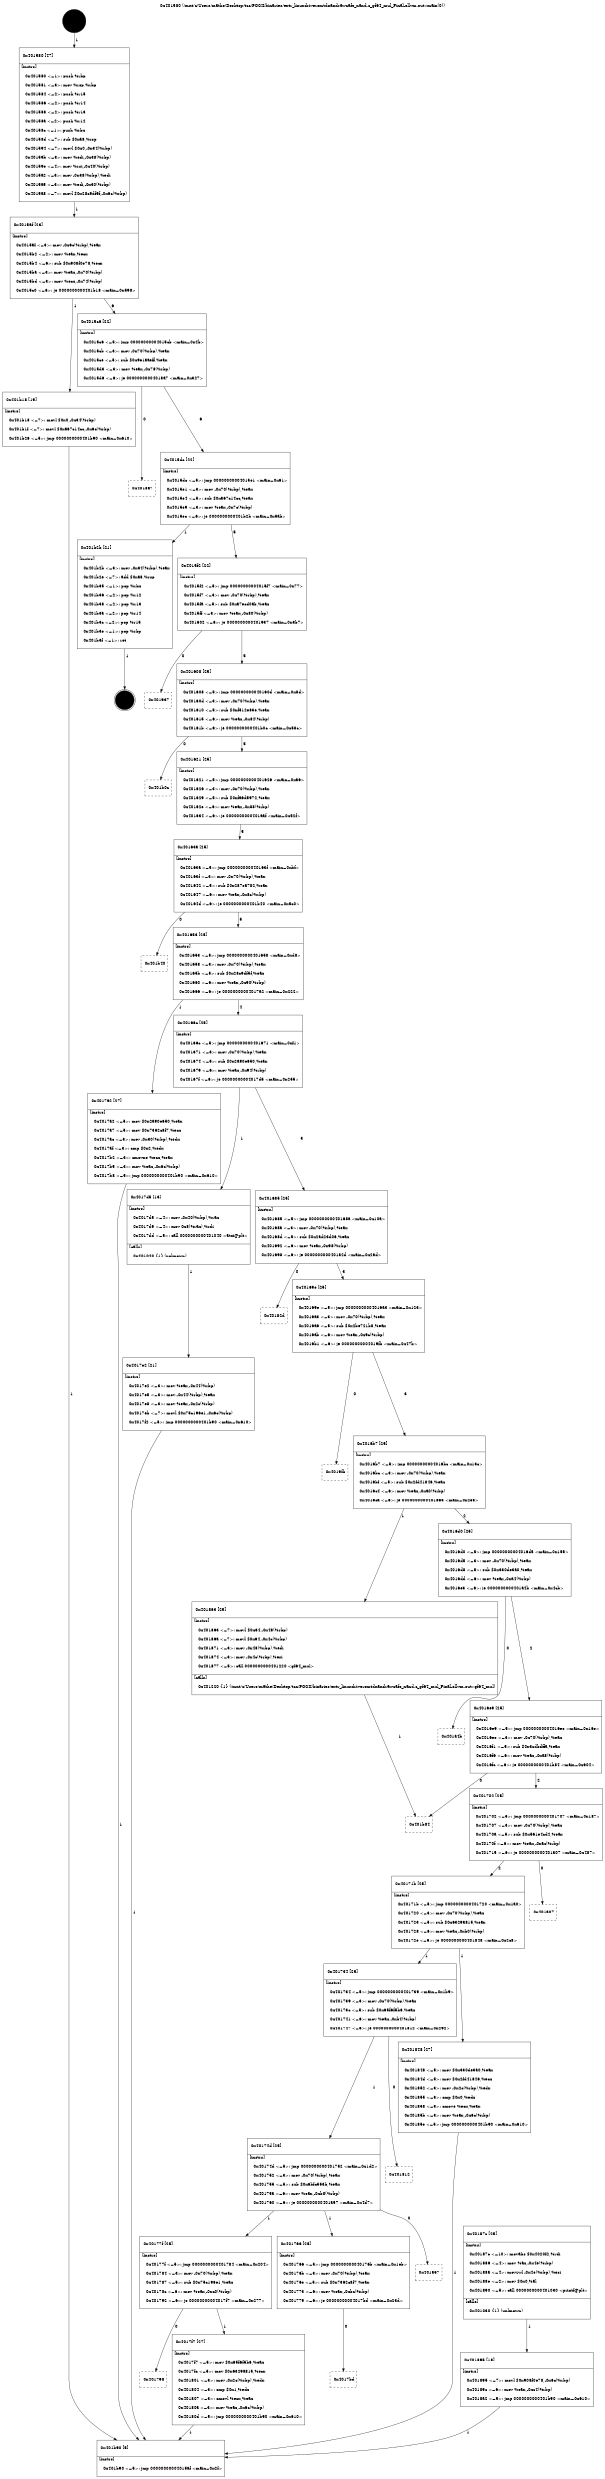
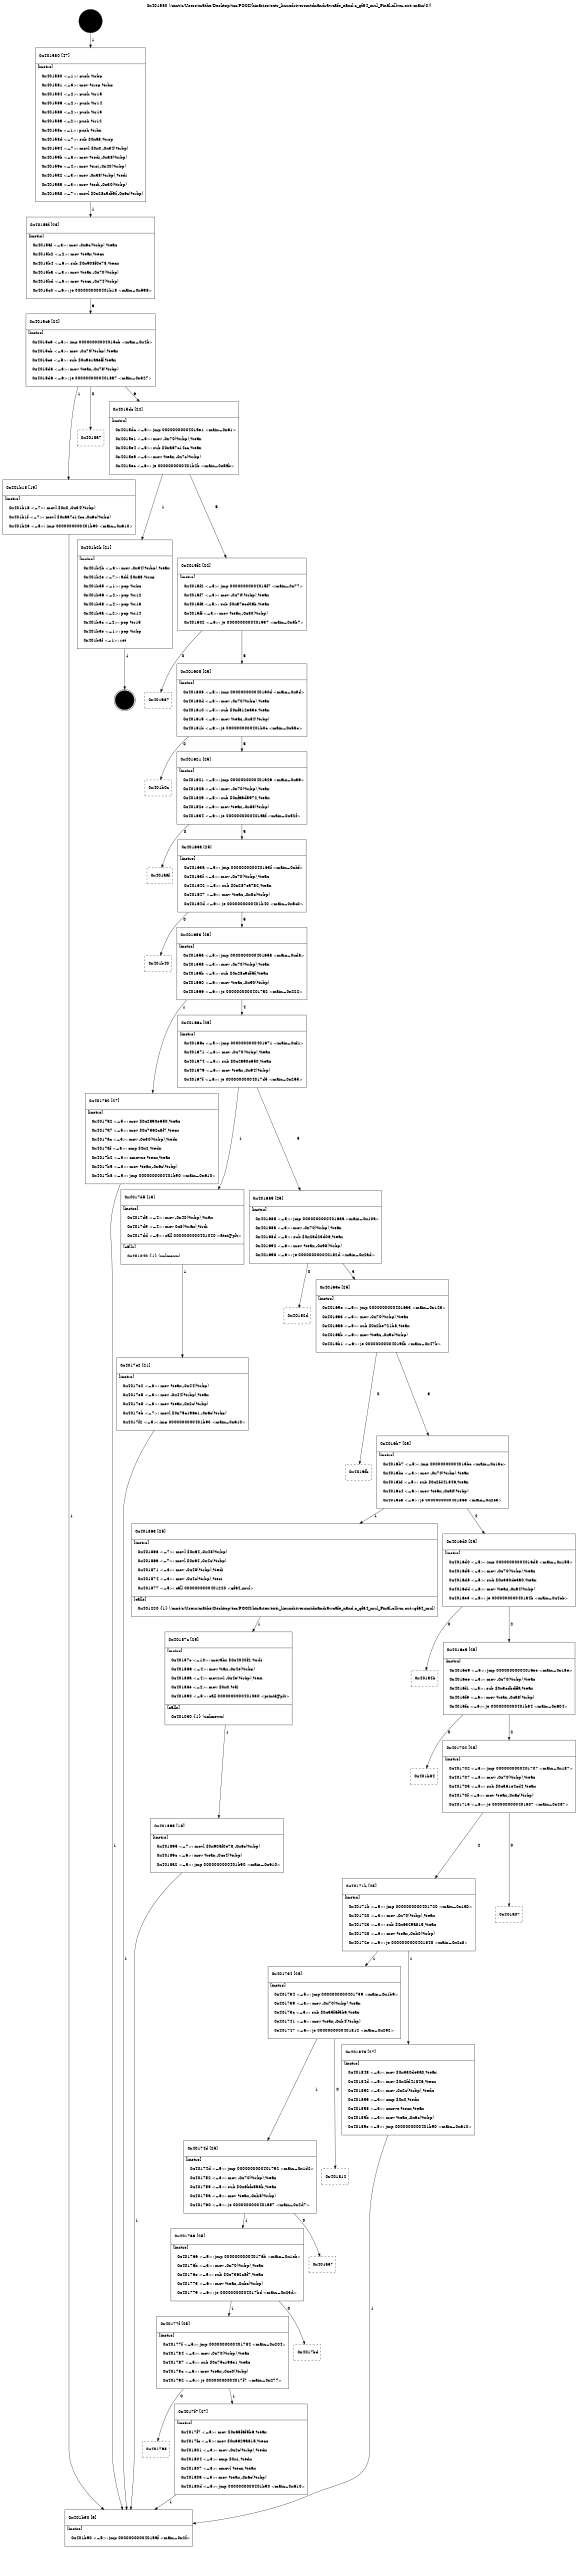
(71, 344) -> (71, 431)
none -> (160, 876)
(389, 1754) -> (257, 1623)
(261, 2223) -> (230, 2307)
